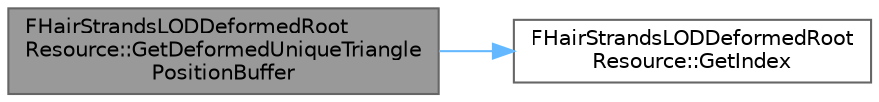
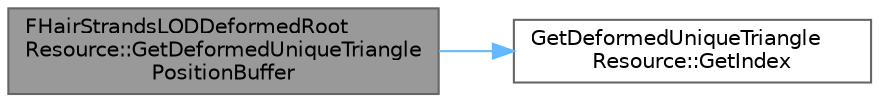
(692, 51) -> (692, 51)
